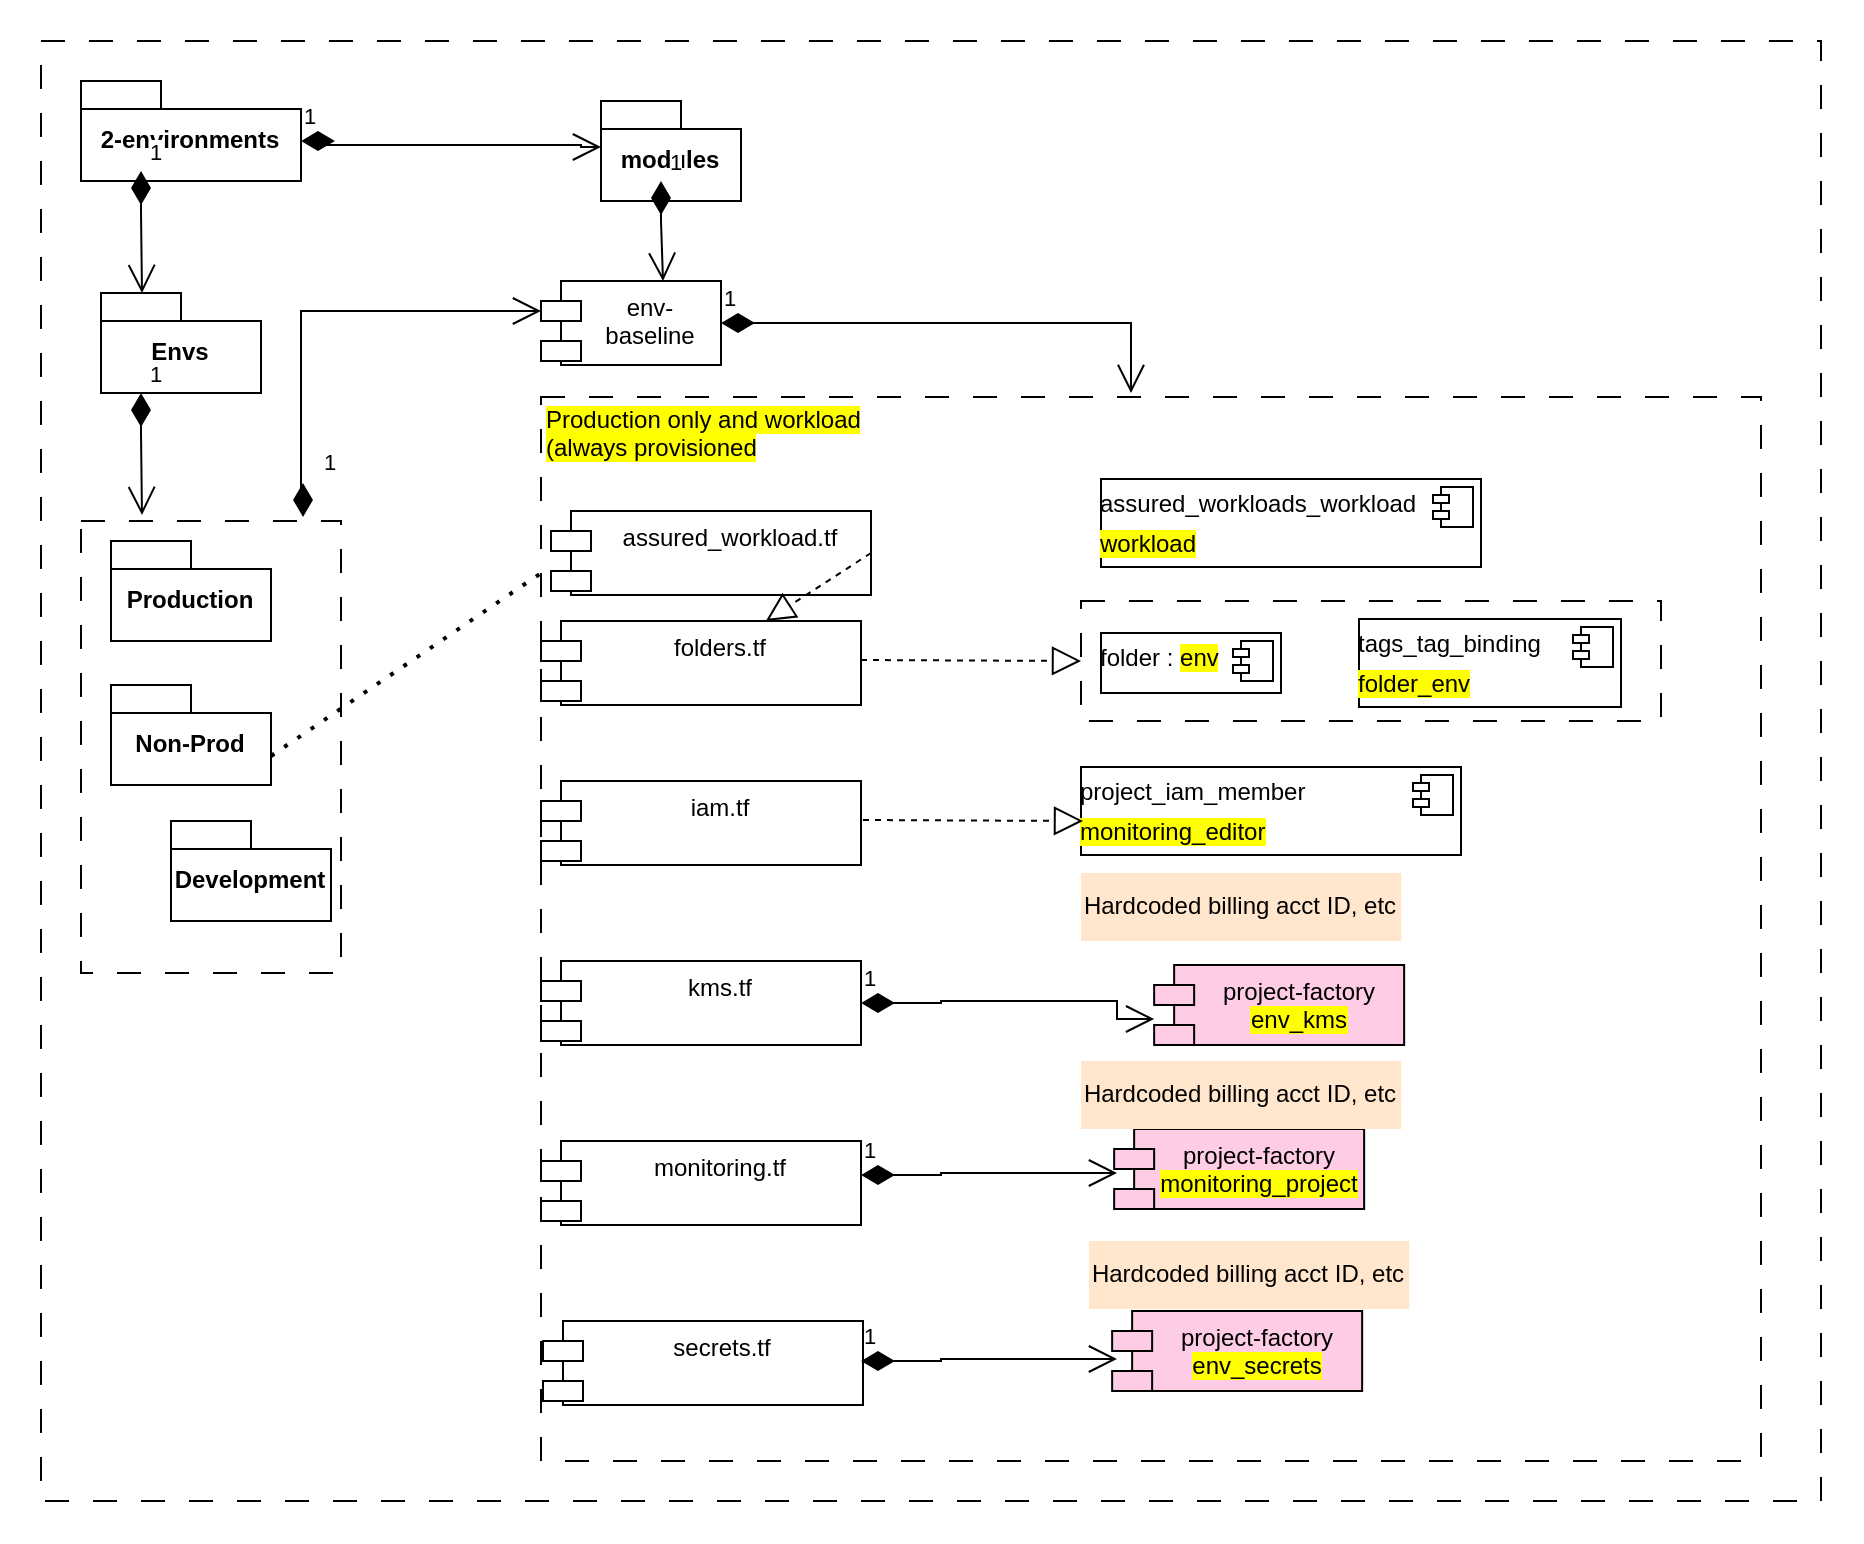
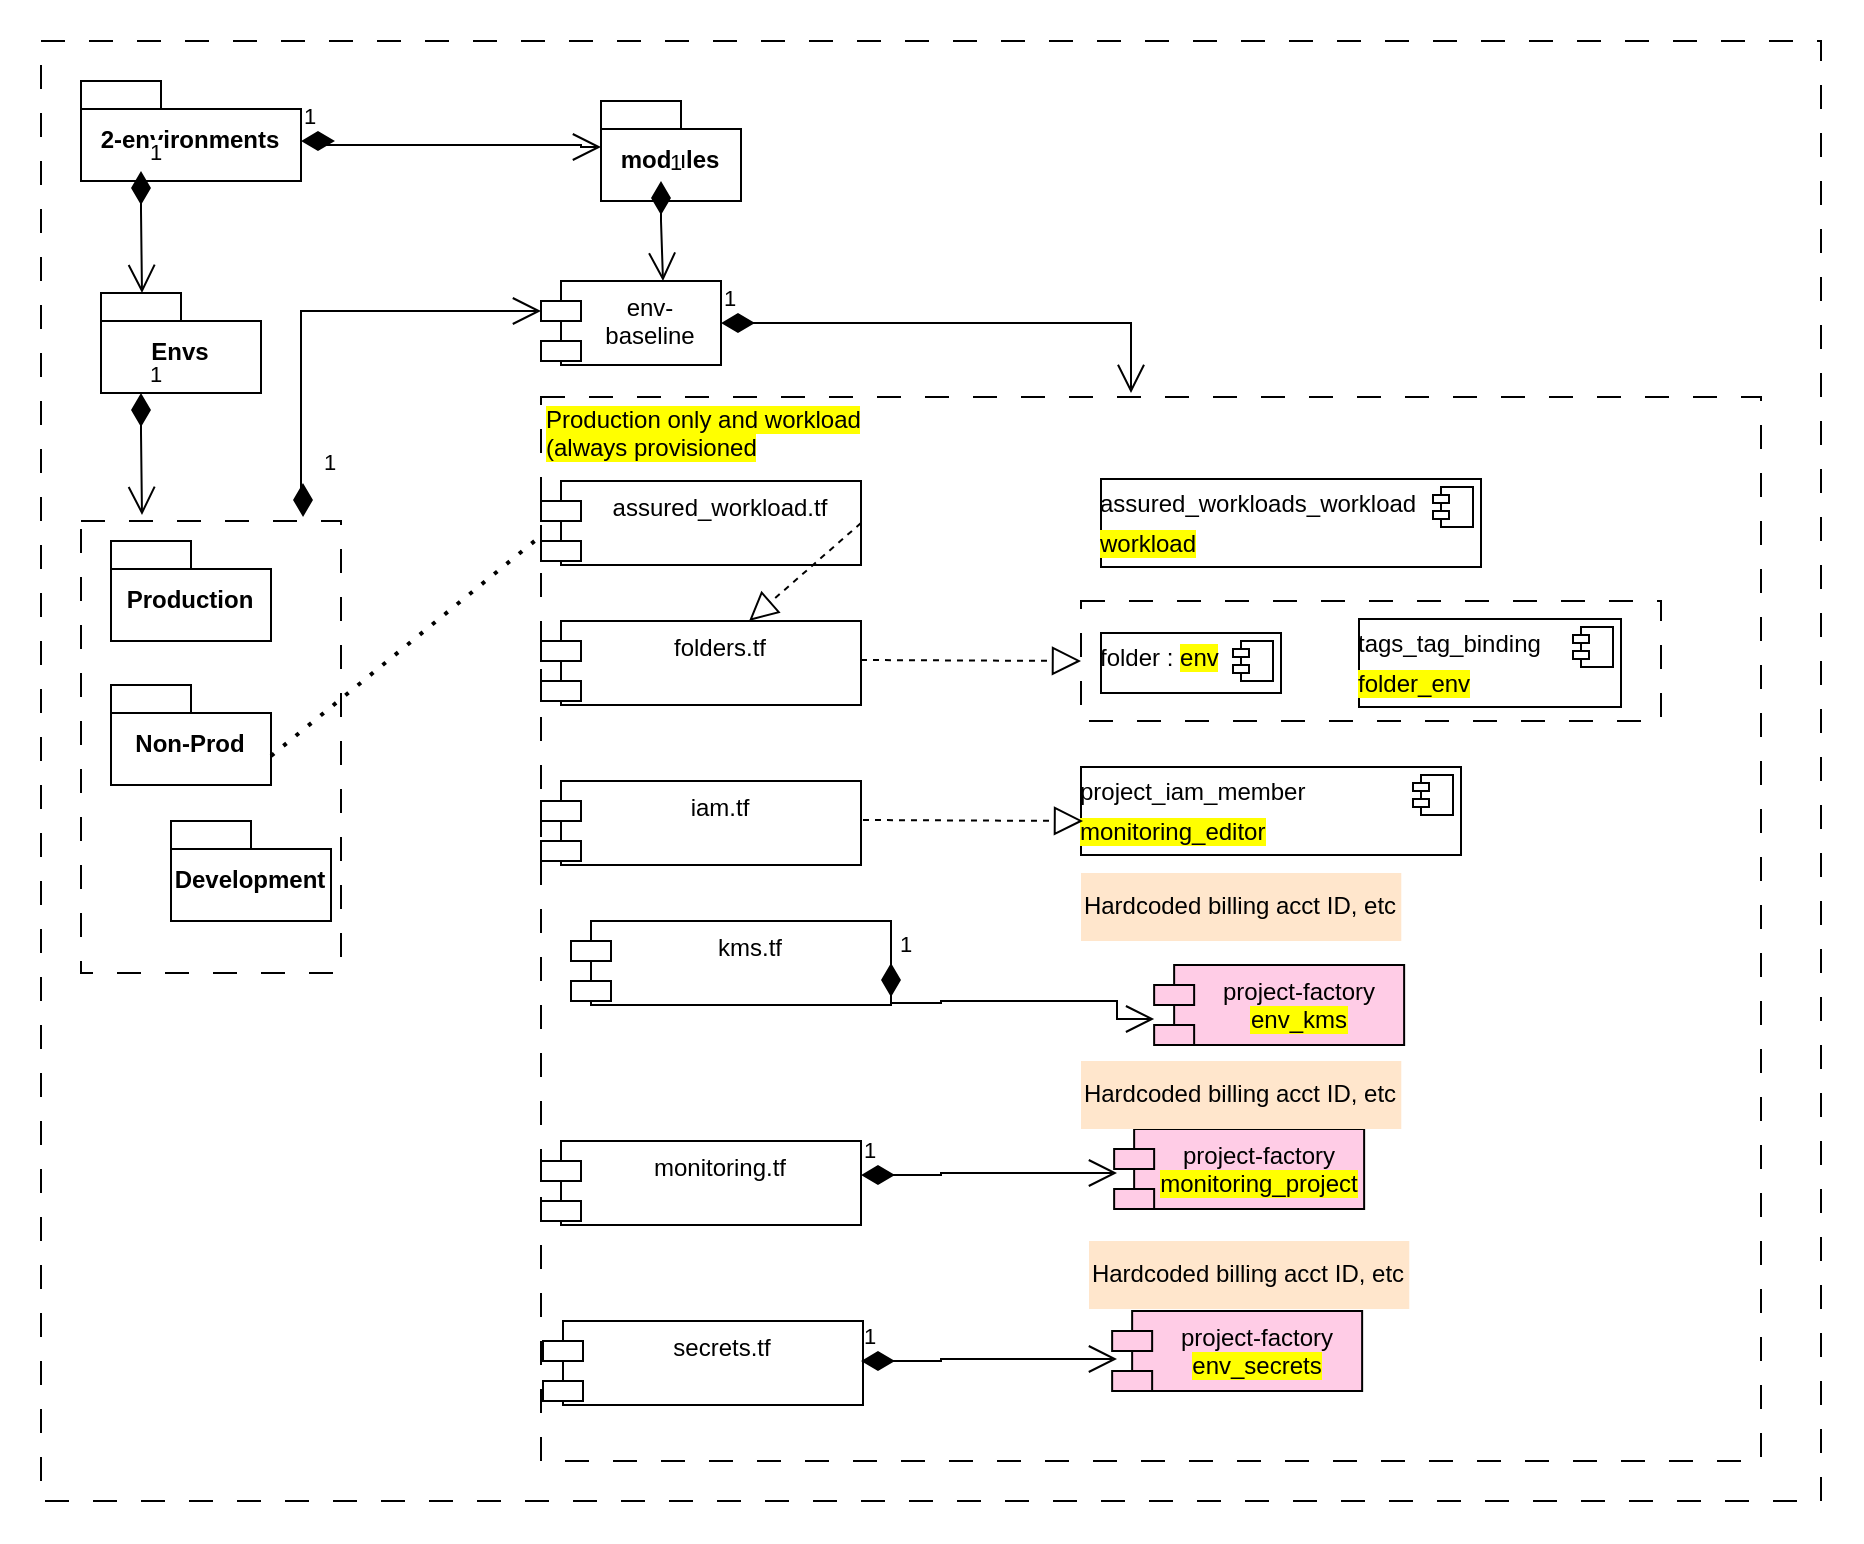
(711, 553) -> (701, 523)
(701, 1003) -> (731, 963)
